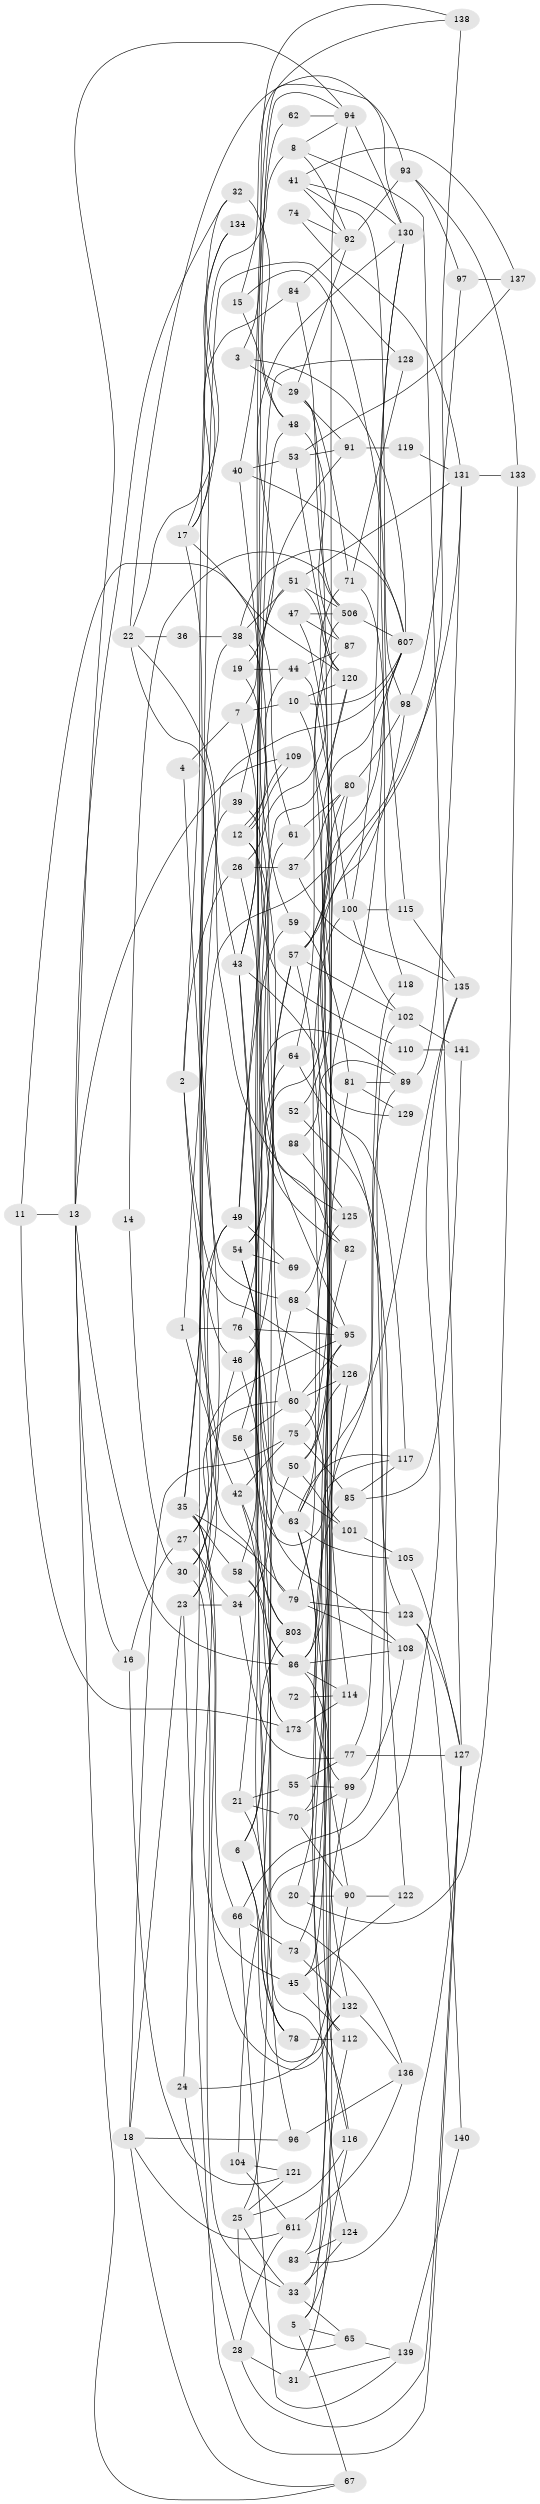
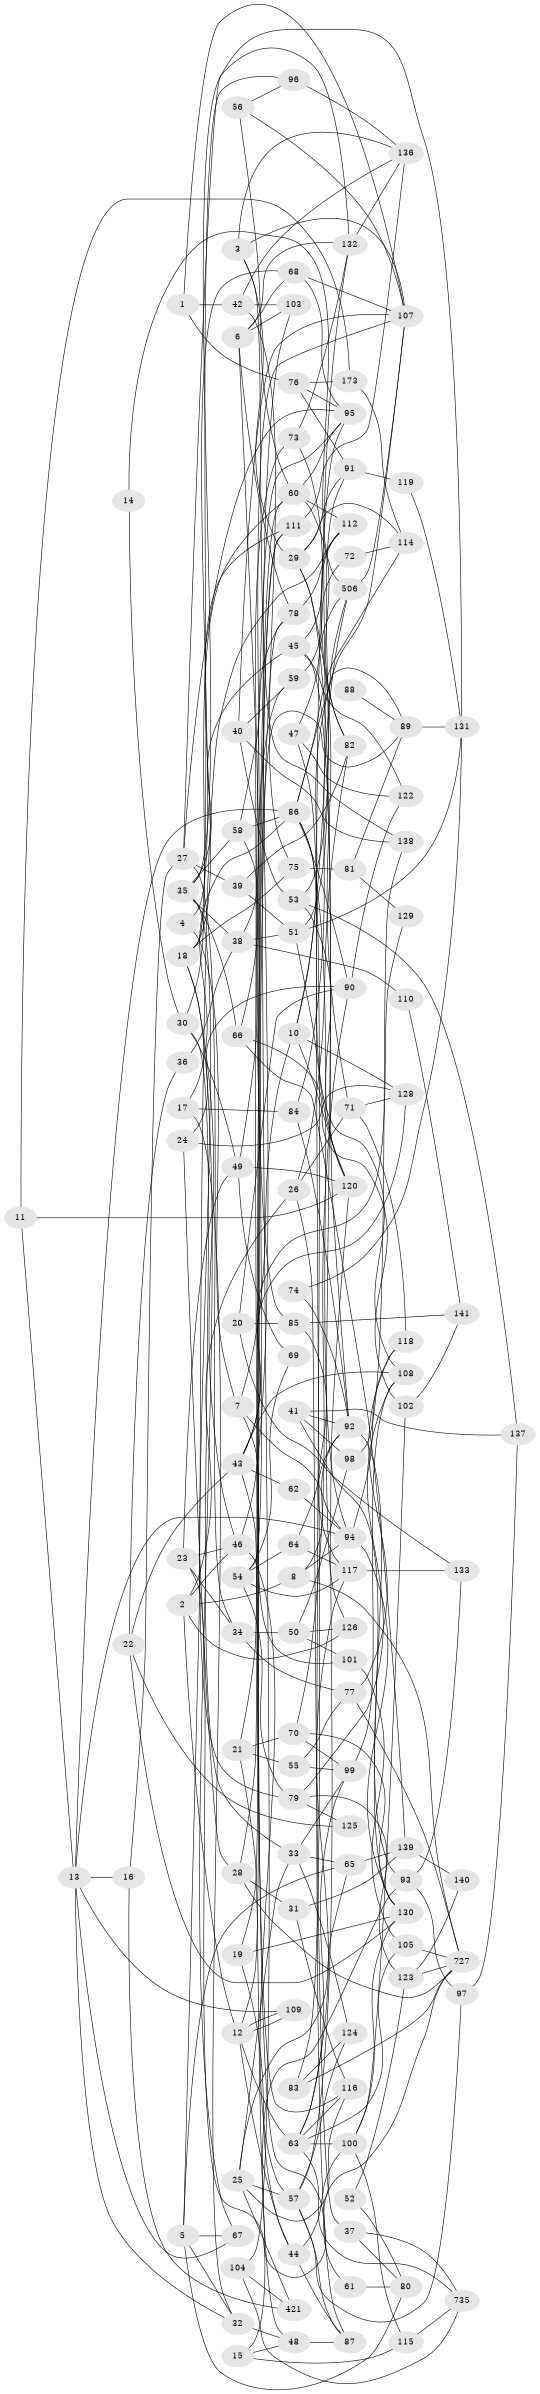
none -> (283, 141)
(238, 225) -> none
(490, 476) -> (406, 1571)
(406, 643) -> (406, 316)
(270, 673) -> none
(376, 755) -> none
(314, 833) -> (310, 1510)
(348, 985) -> none
(462, 987) -> (462, 2301)
(335, 999) -> (322, 618)
none -> (350, 1063)
(318, 1173) -> none
(322, 1388) -> (327, 618)
none -> (372, 1437)
(324, 1465) -> (252, 639)
(294, 1633) -> (294, 305)
(462, 1755) -> (462, 1962)
(156, 1871) -> (211, 1250)
none -> (208, 1892)
(294, 2173) -> (294, 2310)
(294, 2228) -> (294, 526)
none -> (210, 2280)
